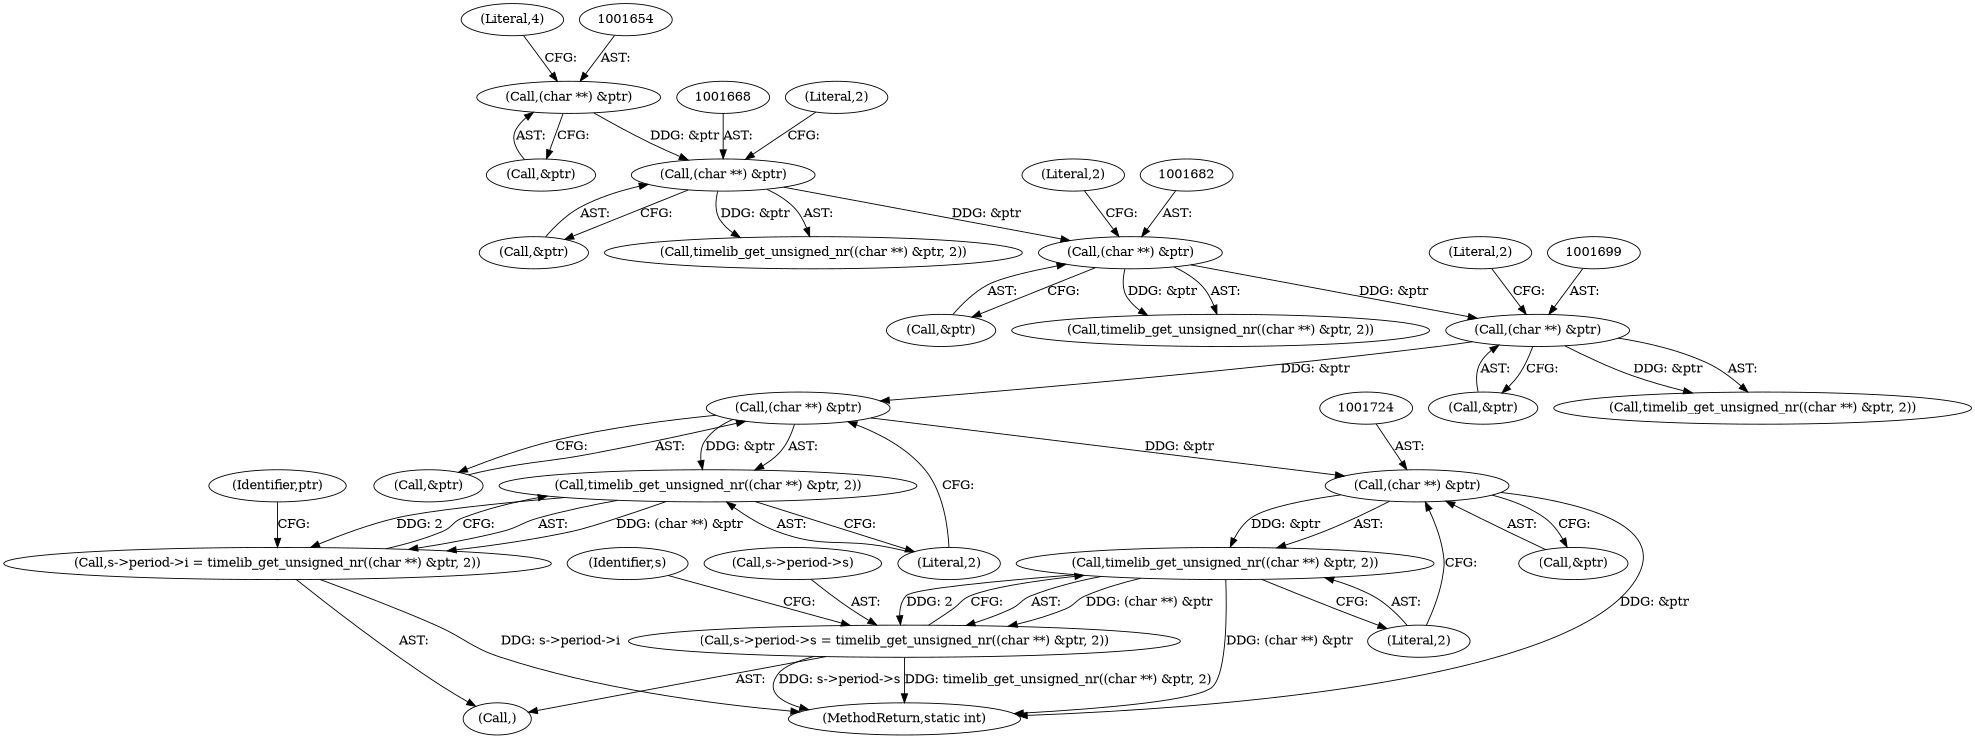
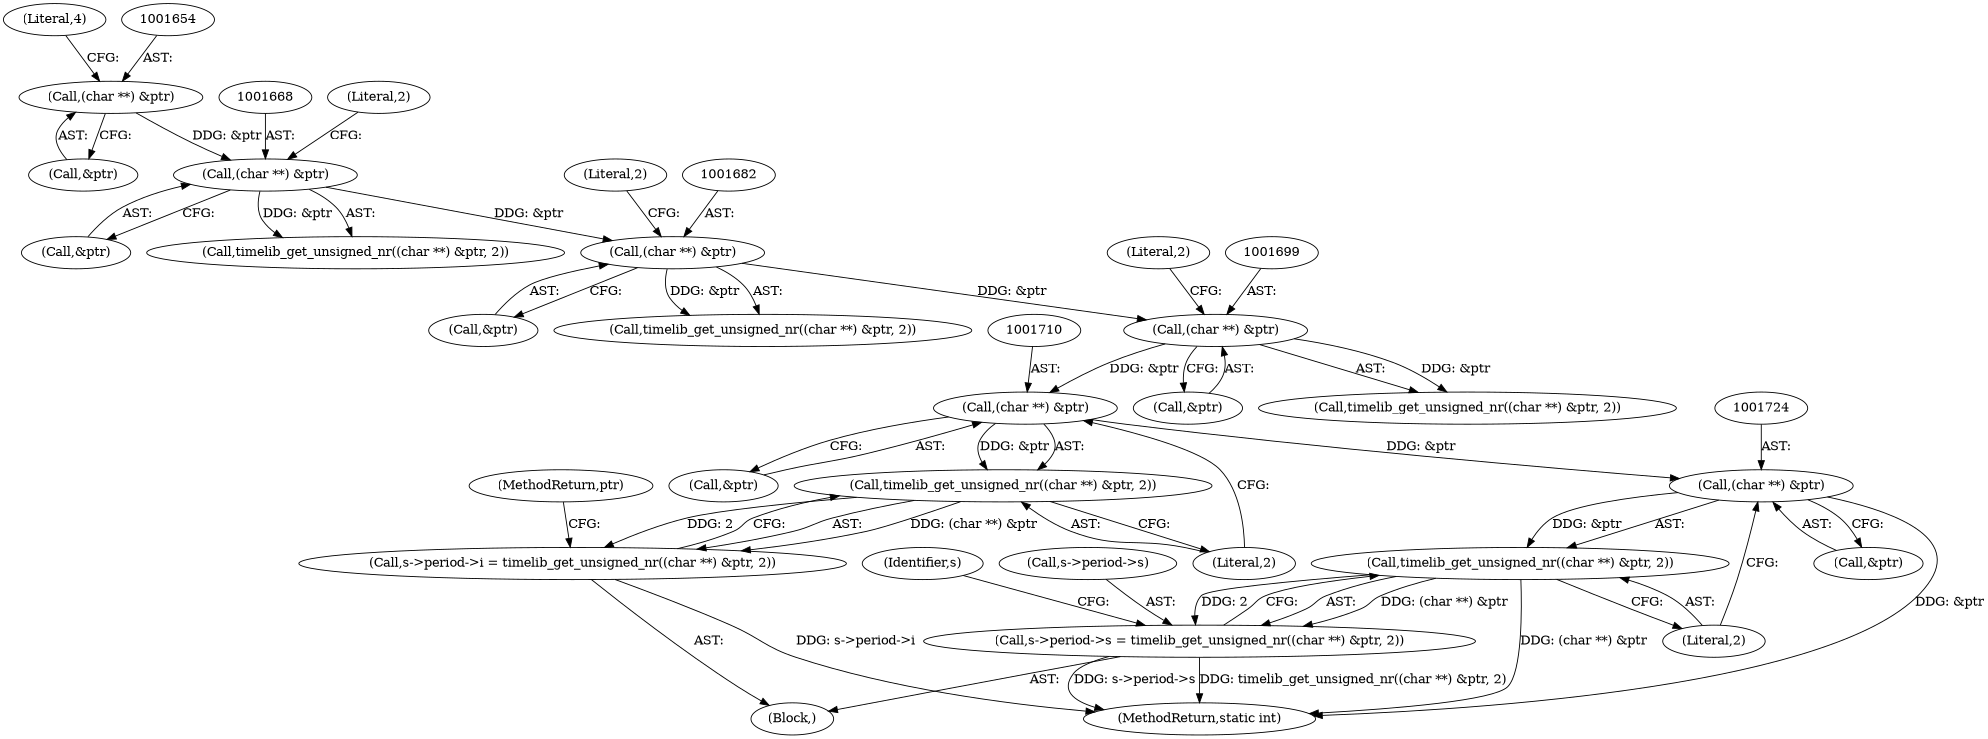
none -> (1034, 330)
(278, 486) -> (561, 486)
(497, 719) -> (792, 719)
